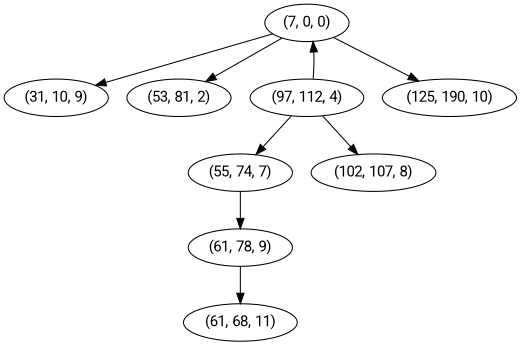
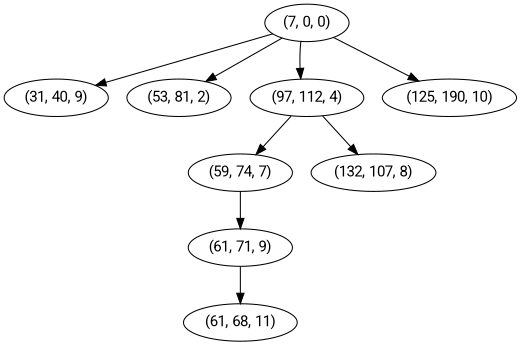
(314, 65) -> (300, 55)
(56, 98) -> (56, 98)
(240, 173) -> (240, 173)
(374, 173) -> (374, 173)
(240, 248) -> (240, 248)
